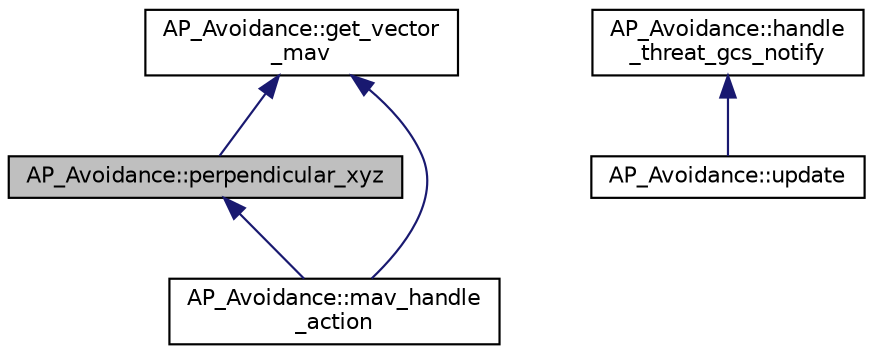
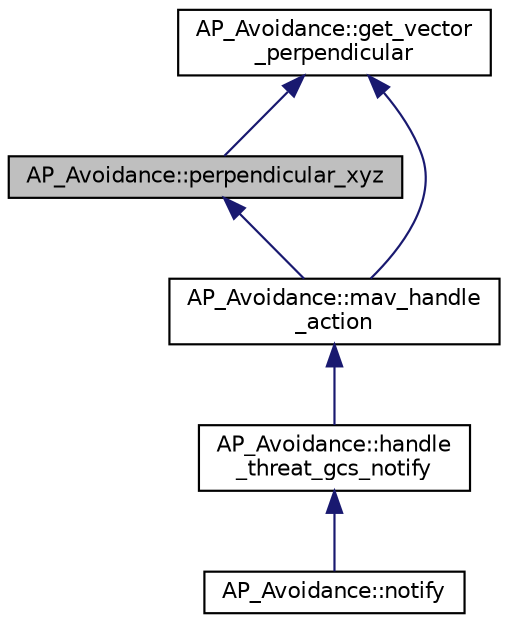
(302, 43) -> (334, 43)
(728, 177) -> (334, 592)
none -> (334, 396)
